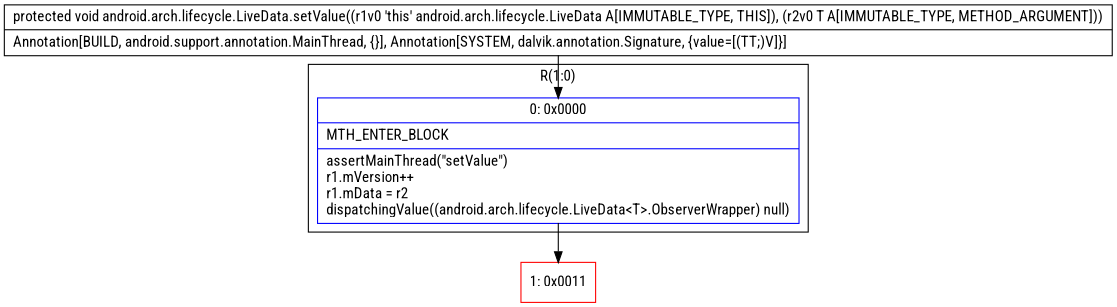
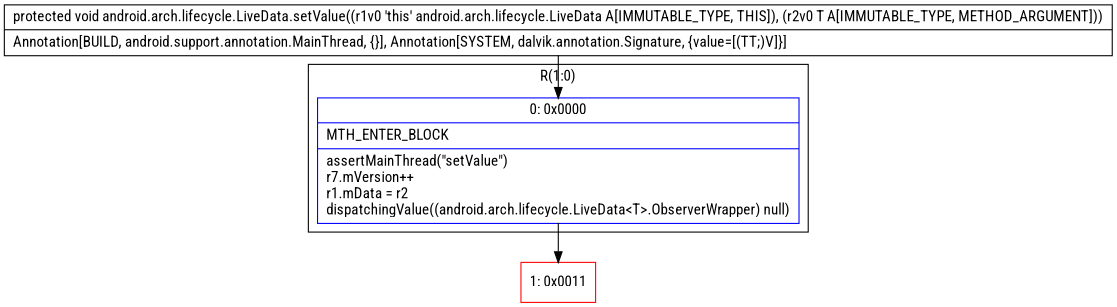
(371, 177) -> (371, 177)
